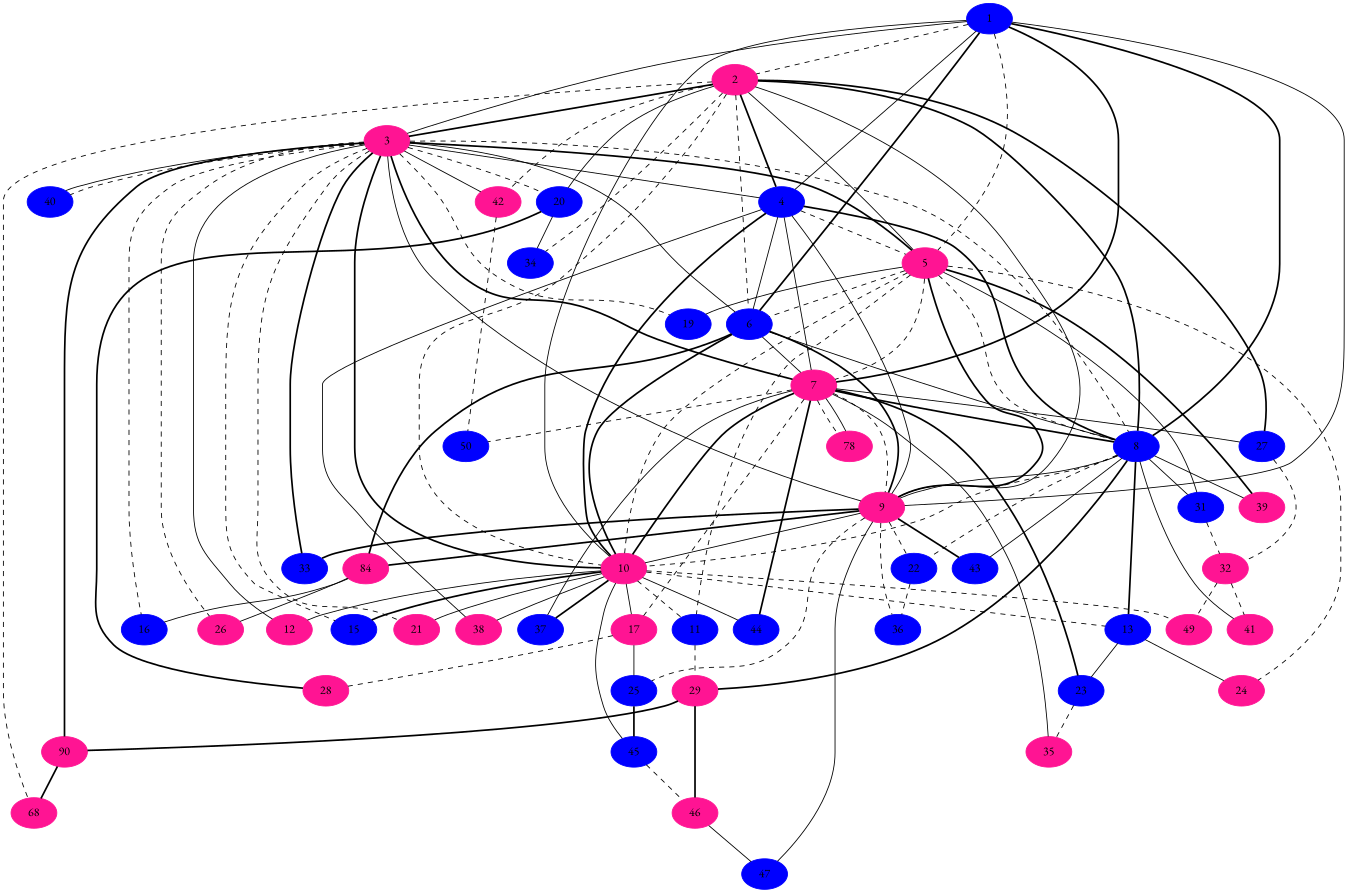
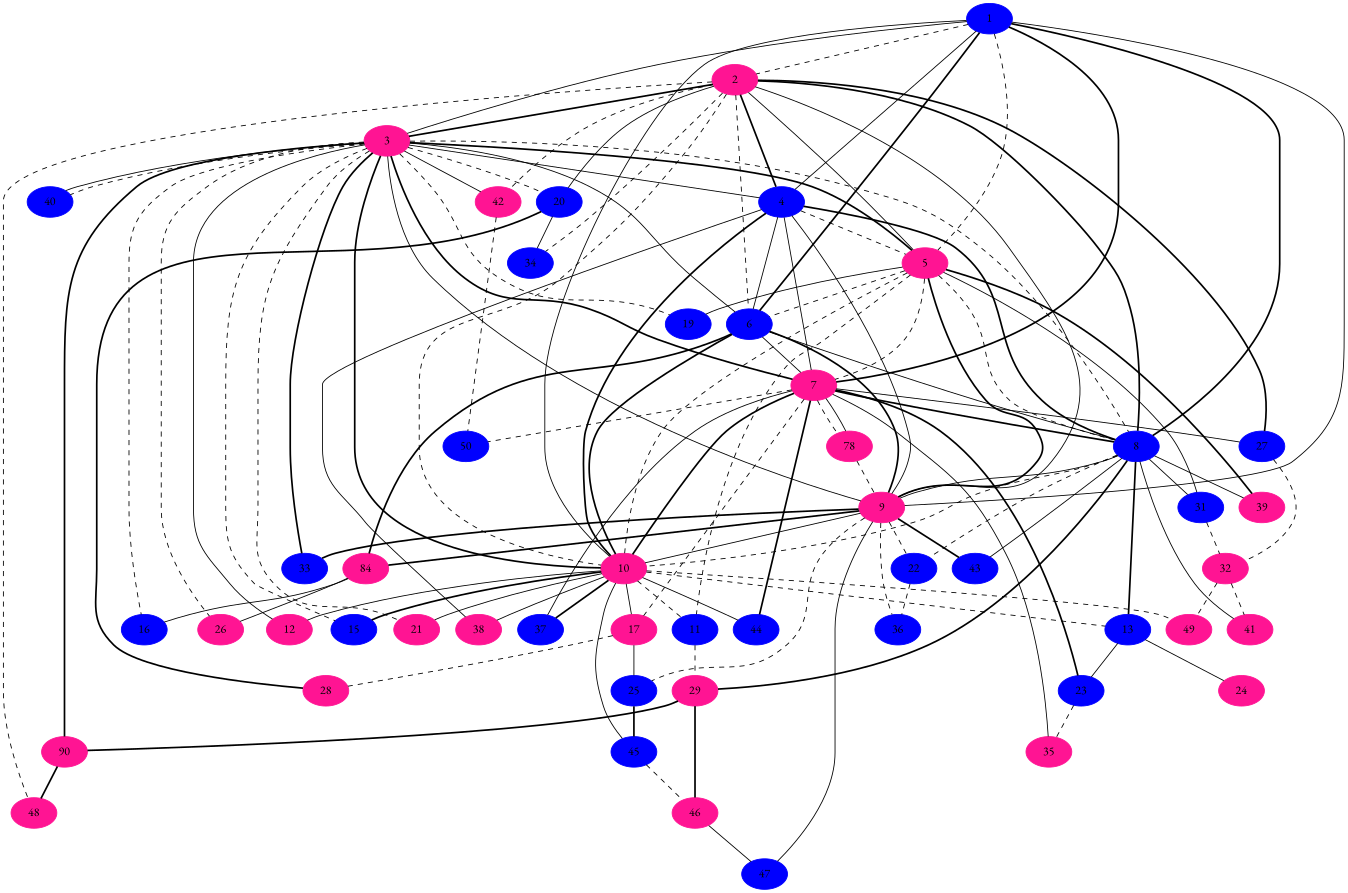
(1276, 381) -> none
(880, 432) -> (866, 477)
(34, 813) -> (34, 813)
